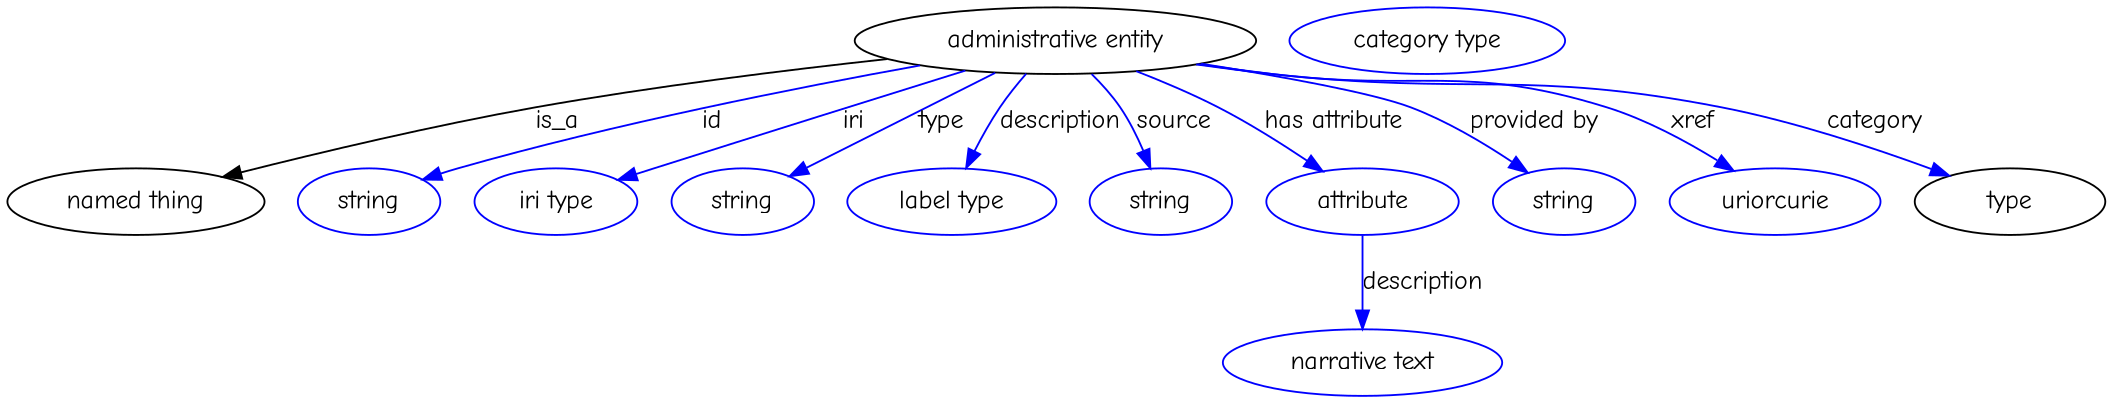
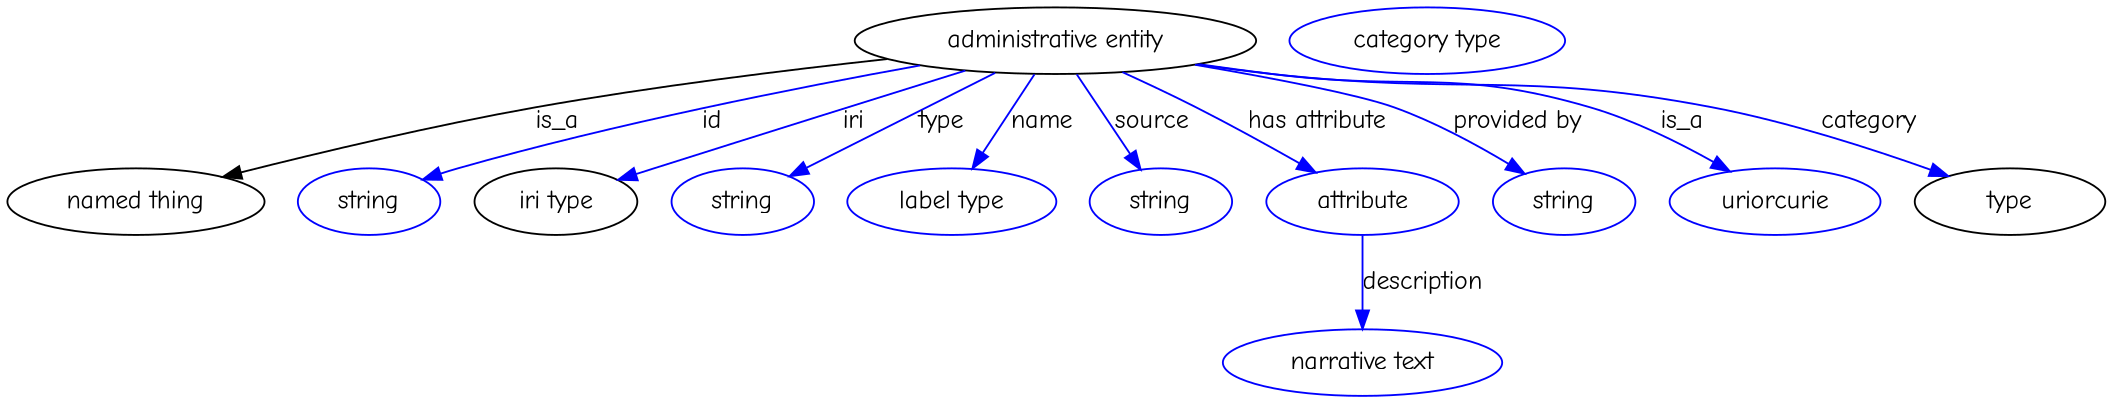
(1060, 121) -> (1042, 121)
(1693, 121) -> (1683, 121)
(556, 202) -> (556, 202)
